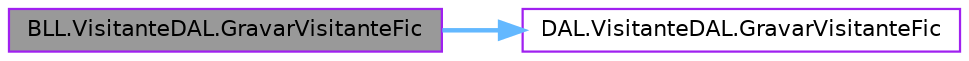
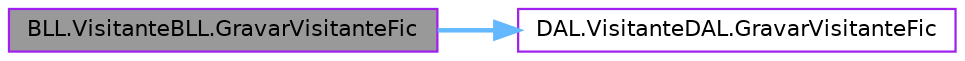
(225, 30) -> (223, 30)
